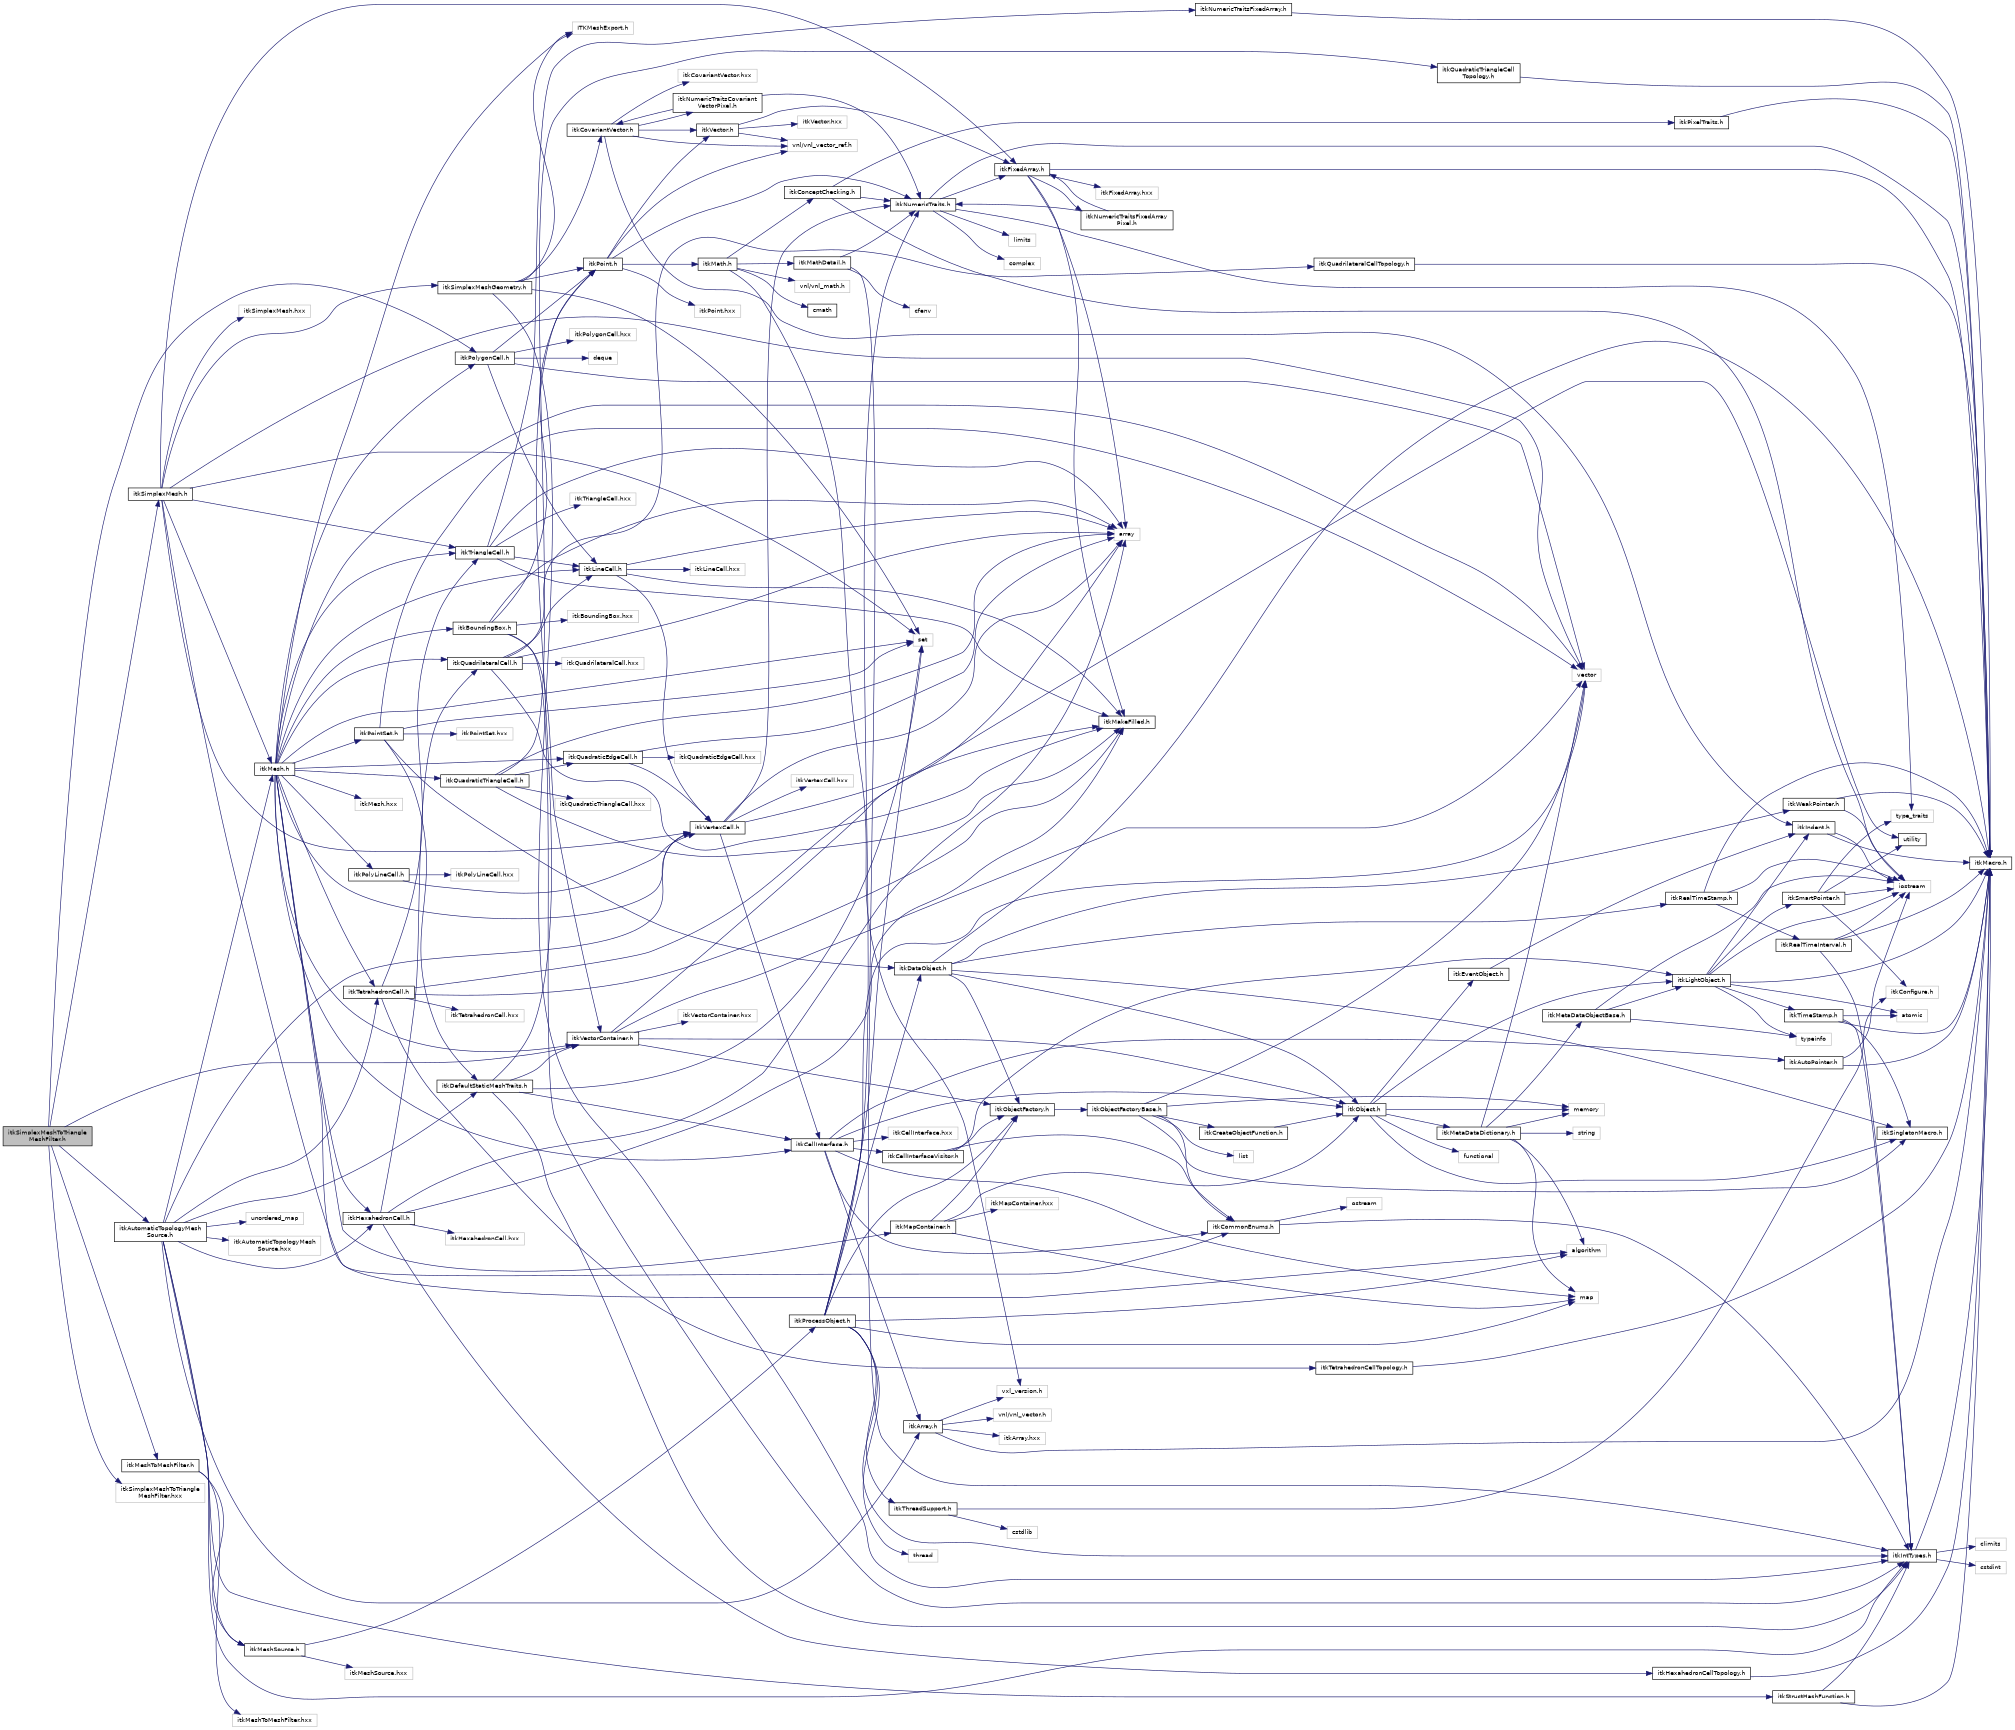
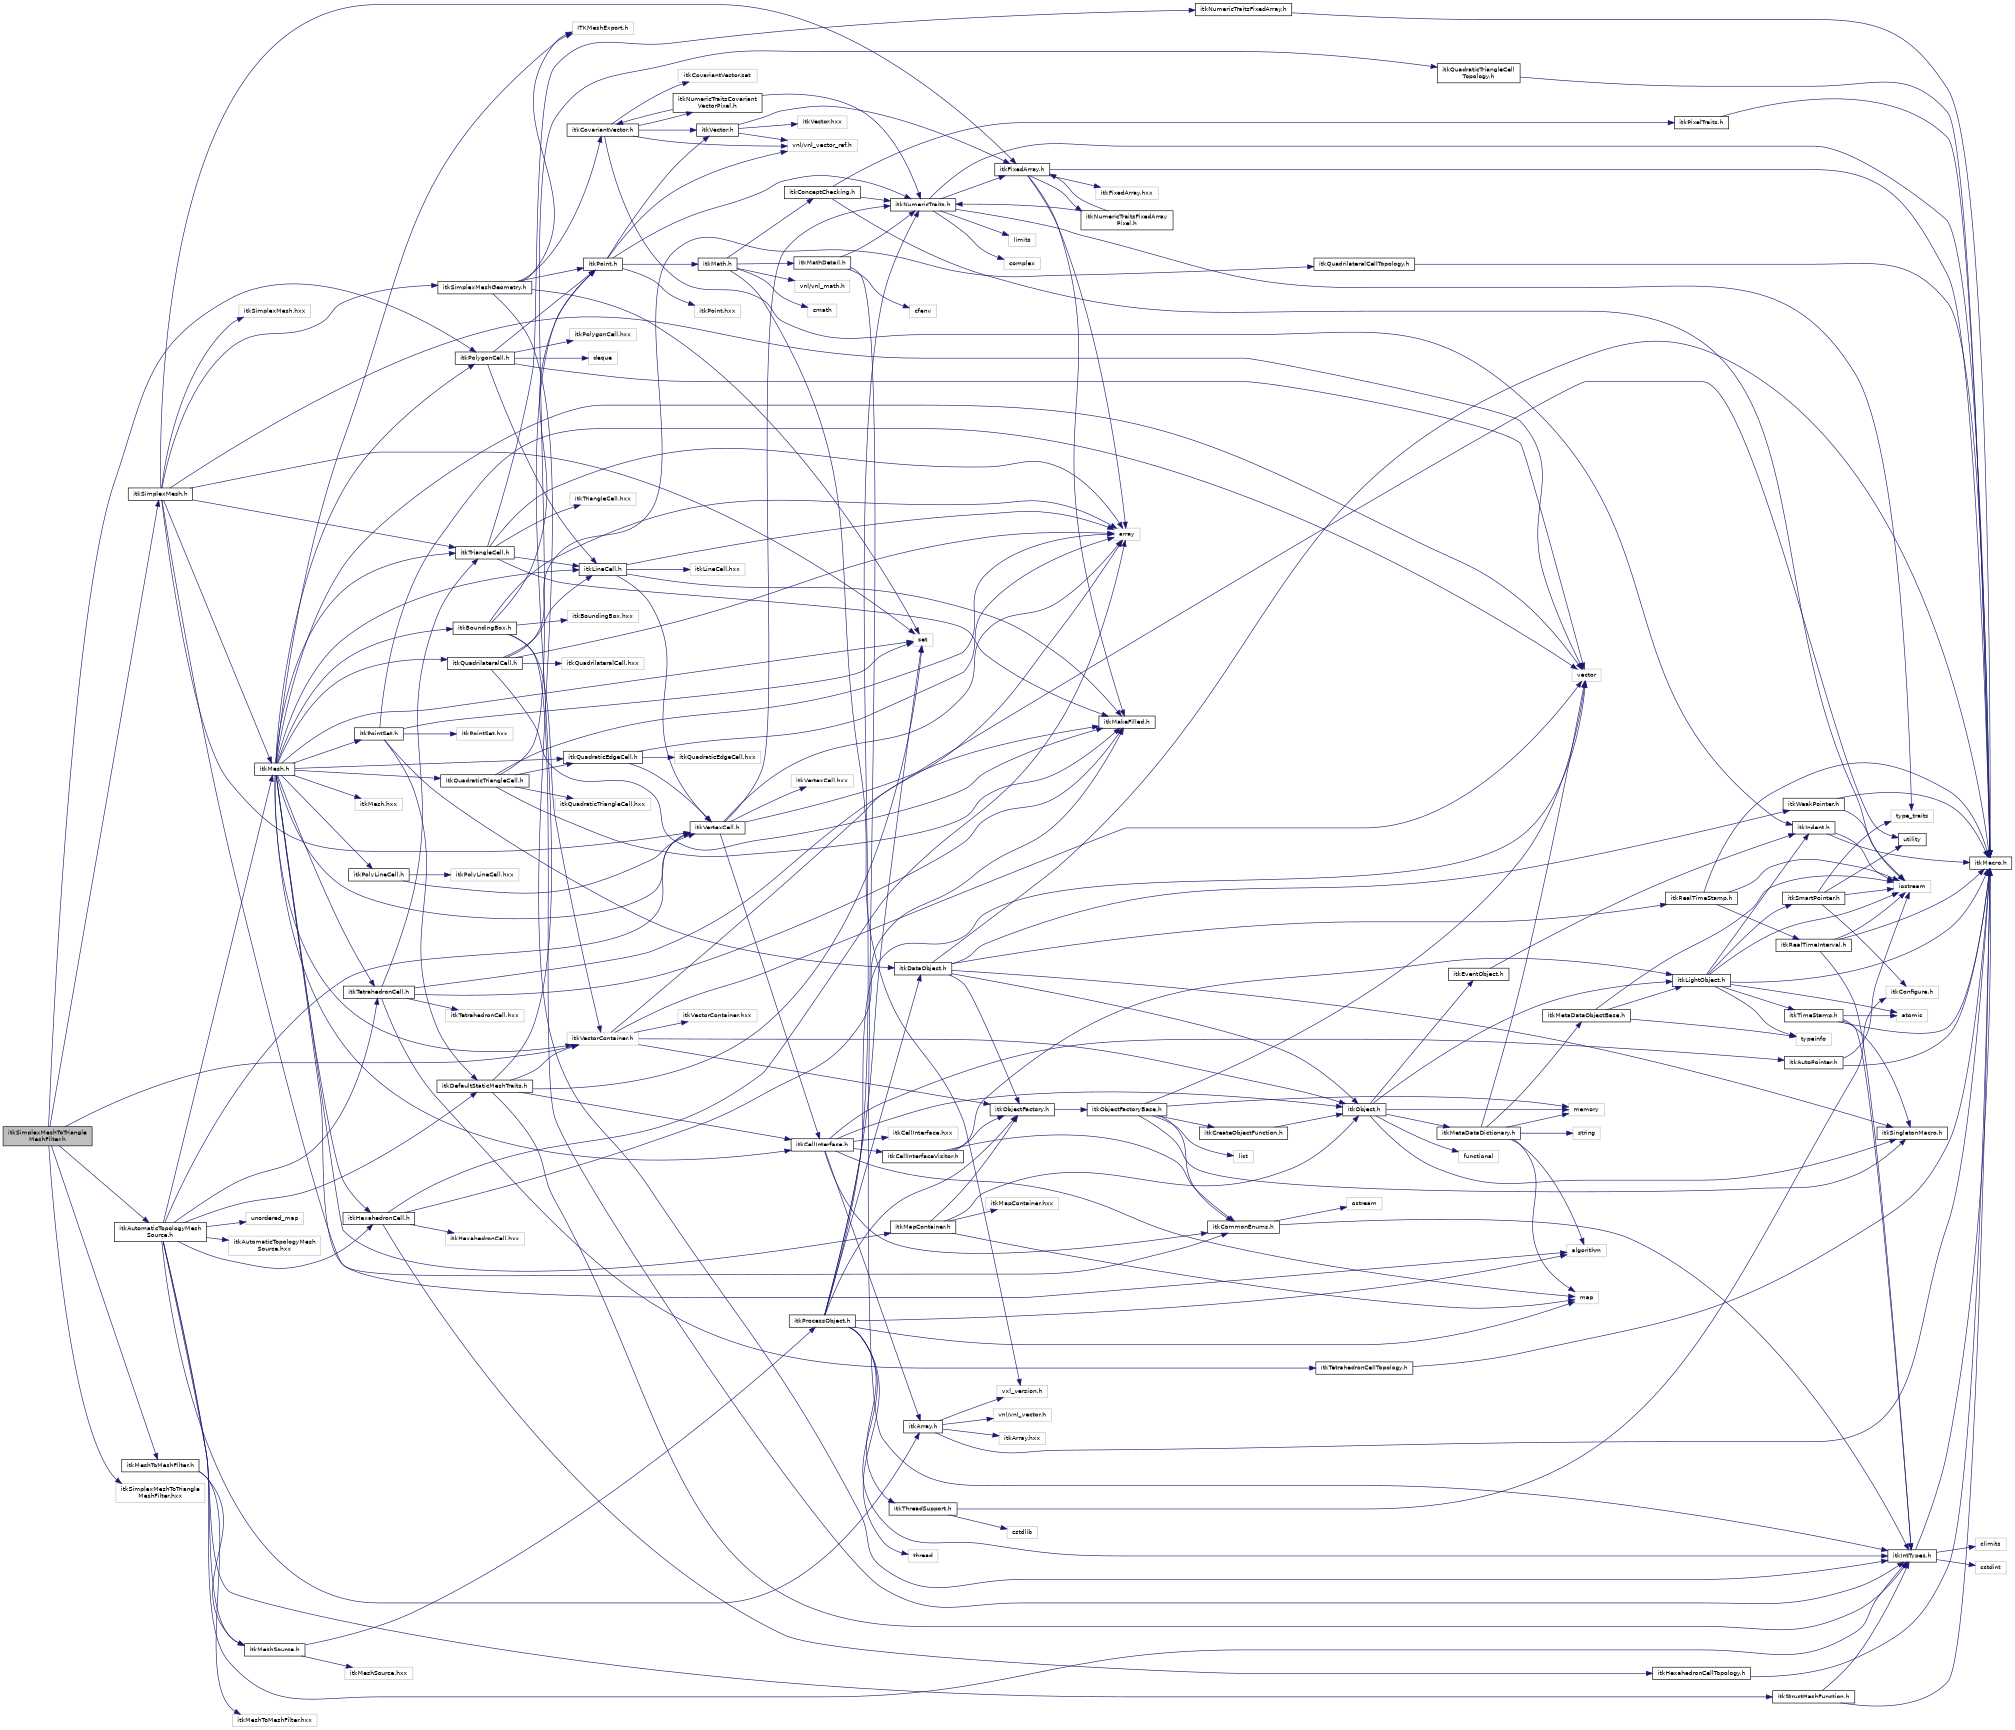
(718, 76) -> (718, 76)
(822, 311) -> (822, 311)
(419, 924) -> none
(603, 1039) -> (603, 1039)
